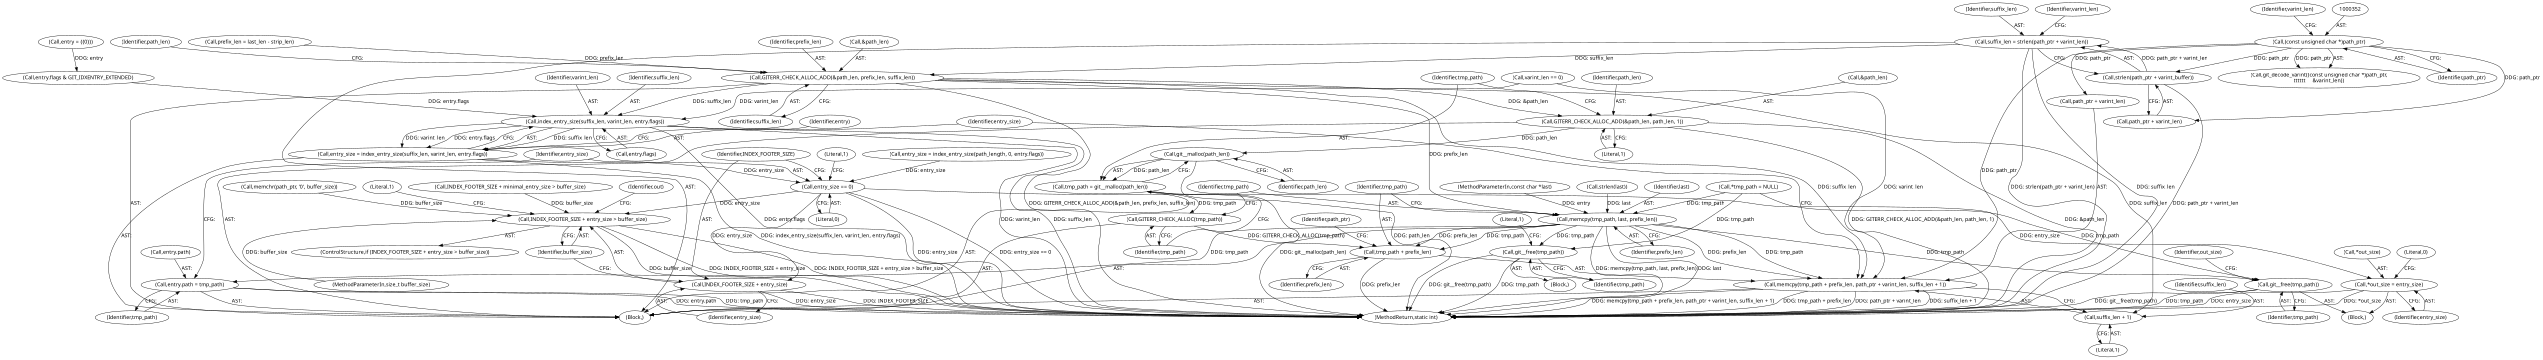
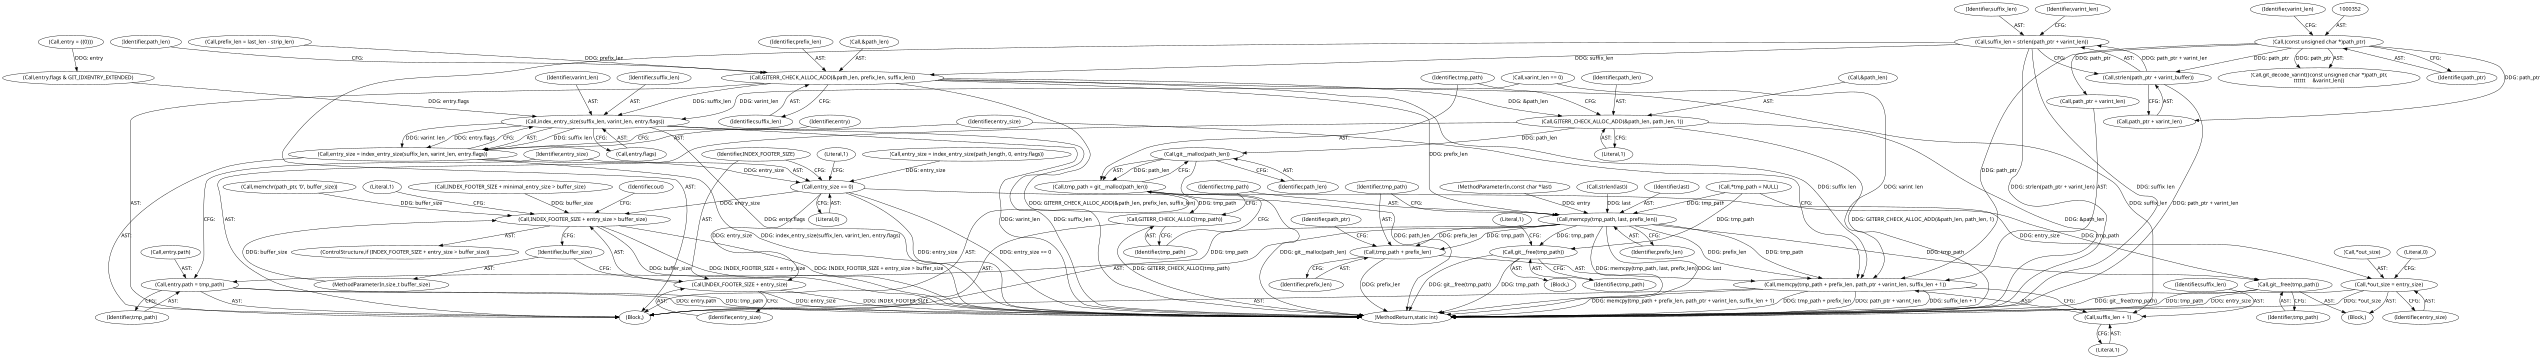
(577, 238) -> (478, 268)
(1272, 242) -> (1209, 297)
(2198, 252) -> none
